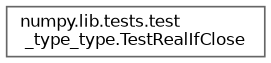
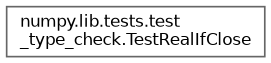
(136, 32) -> (136, 32)
